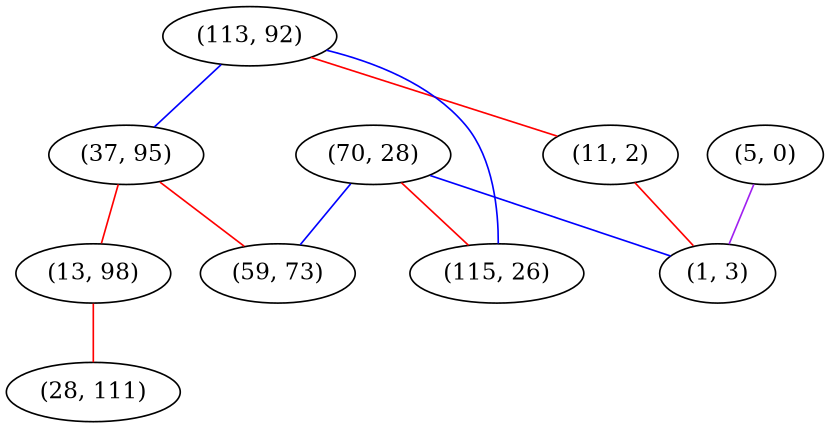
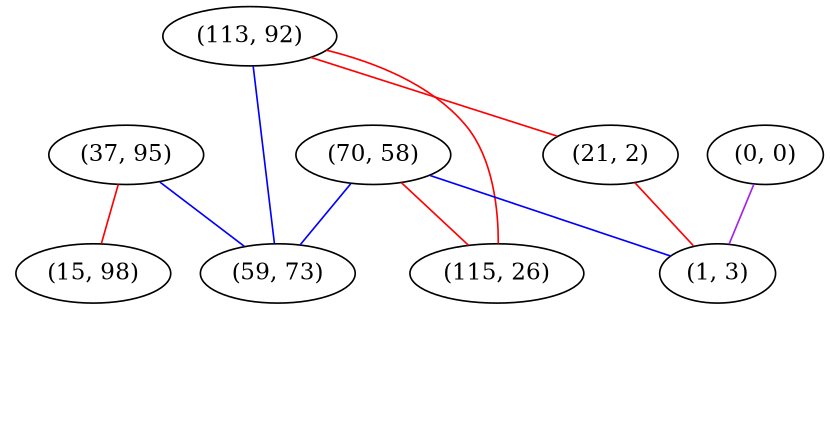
(188, 96) -> (264, 155)
(458, 118) -> (458, 118)
(373, 155) -> (373, 155)
(611, 155) -> (611, 155)
(765, 155) -> (765, 155)
(202, 214) -> (202, 214)
(93, 273) -> (93, 273)
(93, 392) -> none
